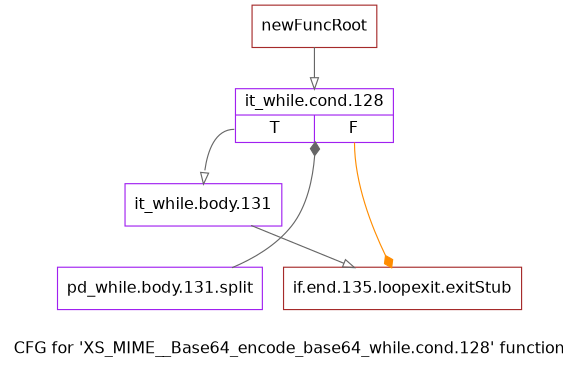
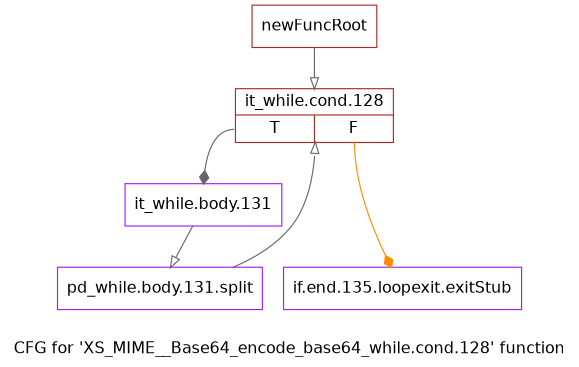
(314, 116) -> (314, 116)
(213, 144) -> (213, 144)
(292, 225) -> (292, 225)
(298, 244) -> (184, 242)
(403, 288) -> (403, 288)
